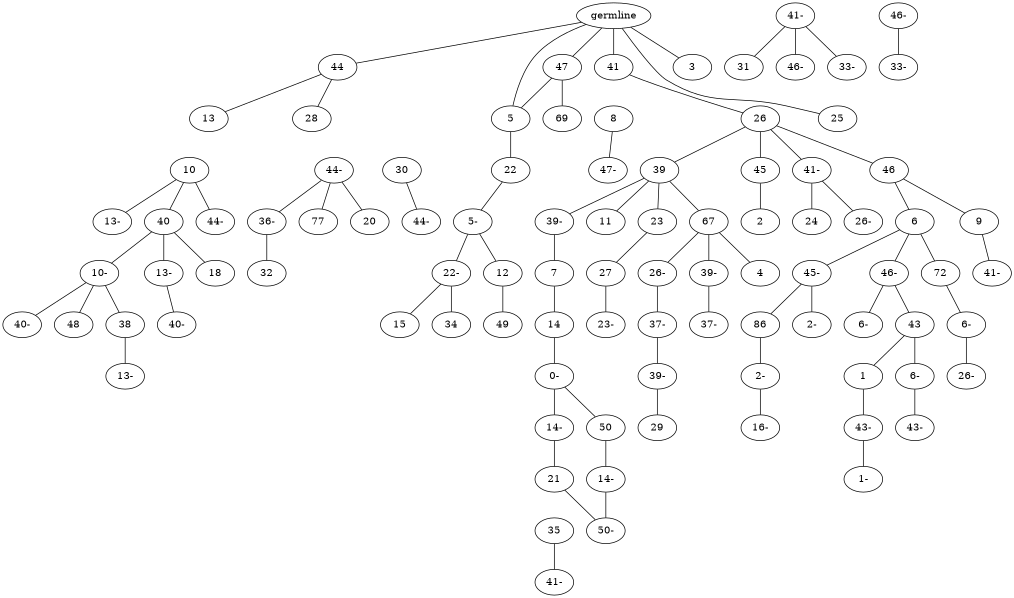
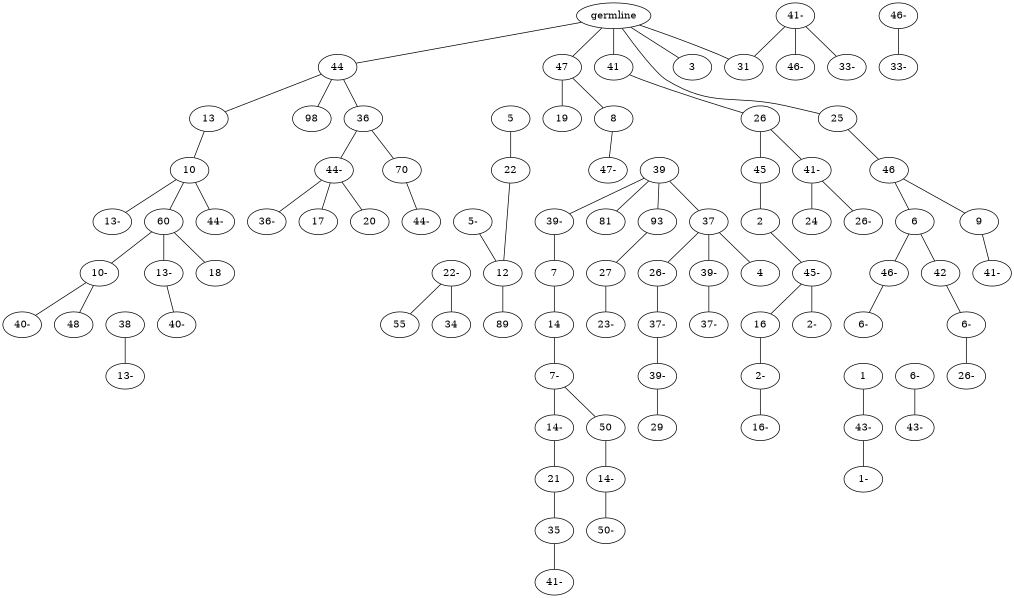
(537, 54) -> (684, 41)
(537, 93) -> (588, 93)
(312, 119) -> (312, 119)
none -> (363, 119)
(562, 119) -> (562, 119)
none -> (199, 144)
(710, 144) -> none
(825, 144) -> (863, 144)
(402, 170) -> (402, 170)
(492, 196) -> (507, 222)
(164, 222) -> (164, 222)
(318, 222) -> (318, 222)
(606, 222) -> (606, 222)
(657, 222) -> (657, 222)
(709, 222) -> (709, 222)
(863, 247) -> (786, 247)
(462, 248) -> none
(267, 273) -> none
(941, 273) -> (941, 273)
(112, 299) -> none
(400, 325) -> (400, 325)
(503, 325) -> (503, 325)
(760, 325) -> (760, 325)
(915, 325) -> none
(554, 376) -> (554, 376)
(580, 505) -> (554, 505)
